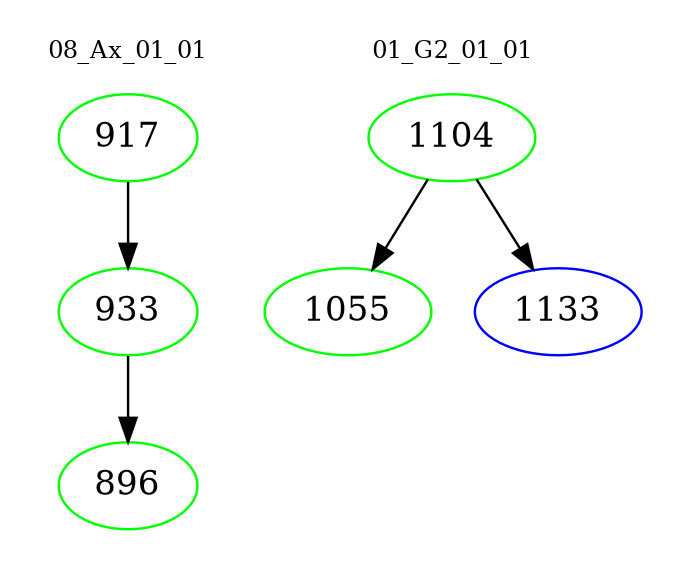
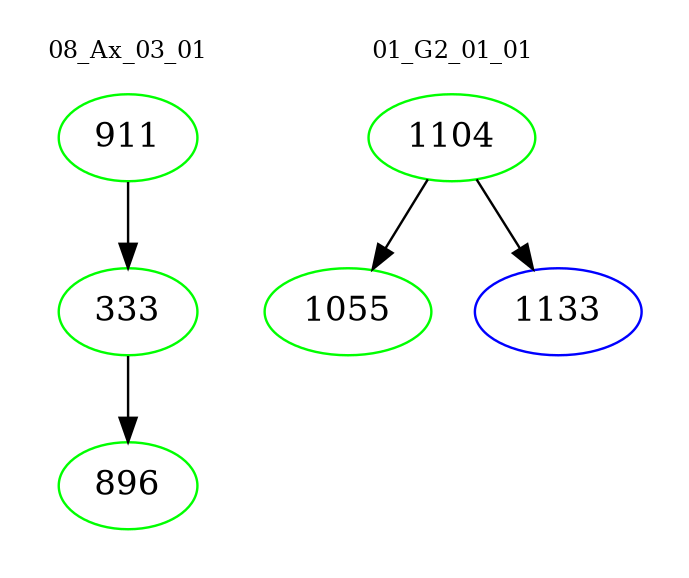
(128, 52) -> (128, 52)
(128, 138) -> (128, 138)
(128, 312) -> (128, 312)
